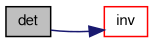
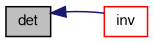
(70, 32) -> (85, 12)
